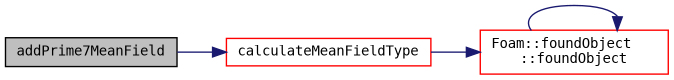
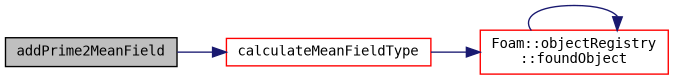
(91, 52) -> (91, 52)
(574, 52) -> (574, 52)
